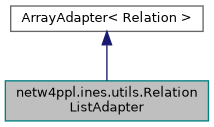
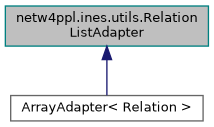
(107, 63) -> (107, 78)
